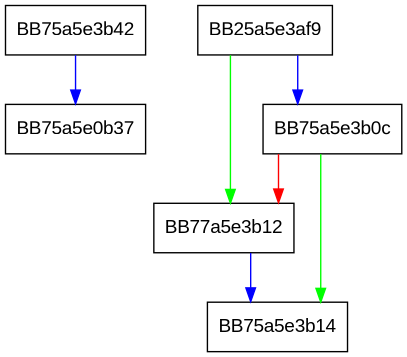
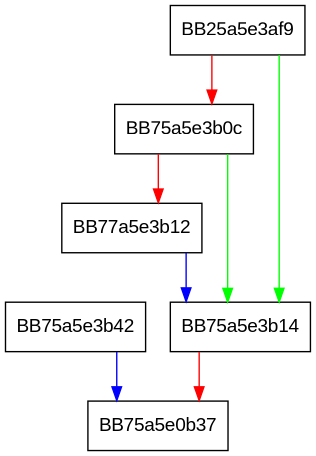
(298, 73) -> (212, 73)
(230, 122) -> (279, 172)
none -> (199, 369)
